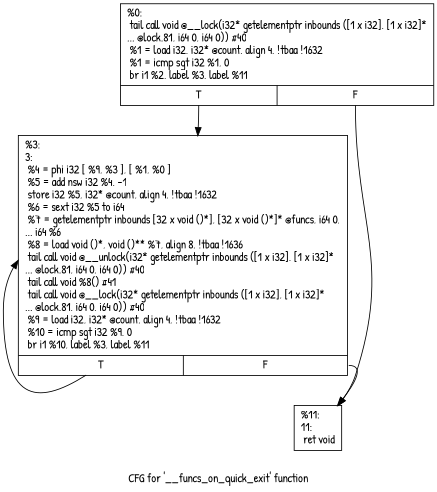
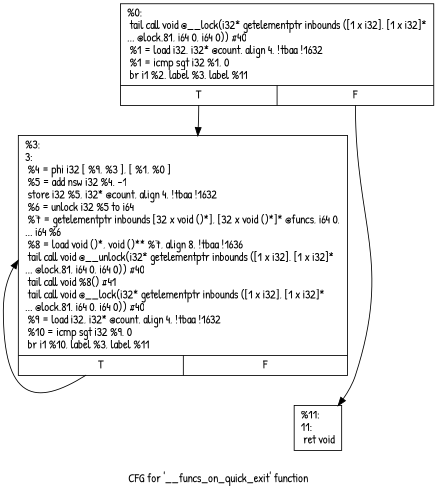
(75, 208) -> (80, 208)
(355, 381) -> none
